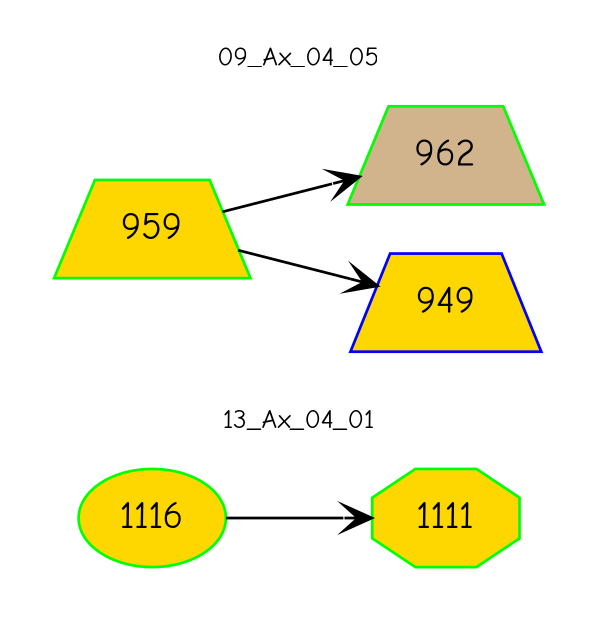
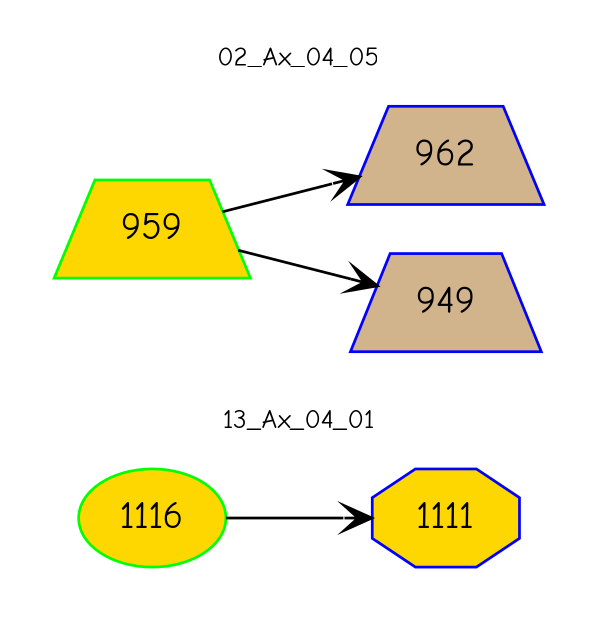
(299, 59) -> (299, 59)
(446, 155) -> (446, 155)
(446, 303) -> (446, 303)
(446, 518) -> (446, 518)
